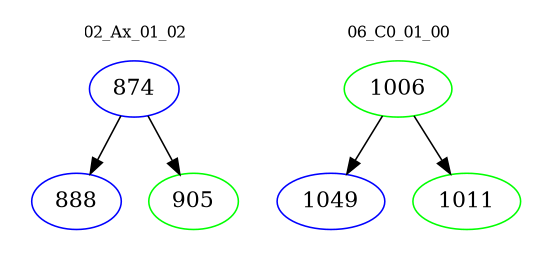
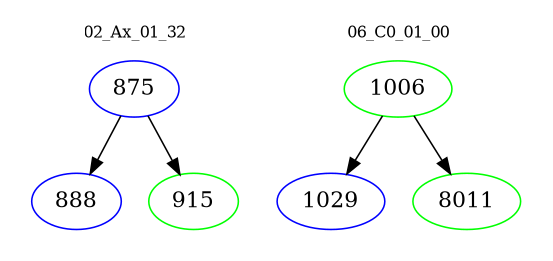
(135, 34) -> (135, 34)
(134, 89) -> (134, 89)
(194, 201) -> (194, 201)
(331, 201) -> (331, 201)
(467, 201) -> (467, 201)
